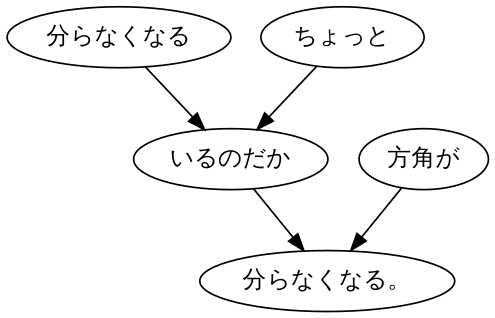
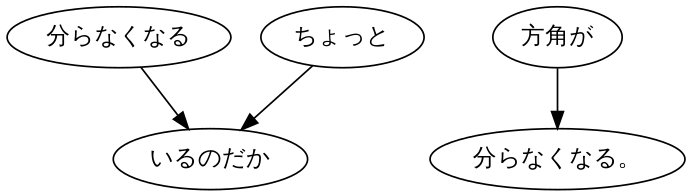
(273, 213) -> none
